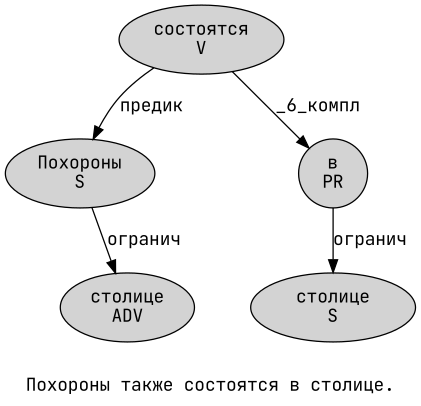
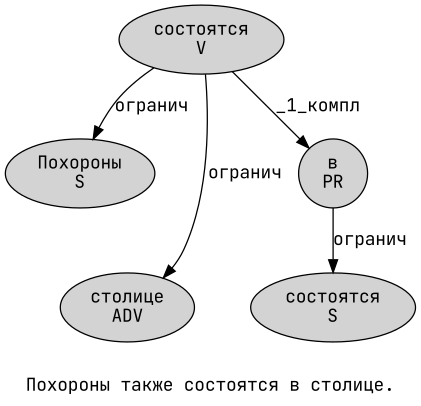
(152, 107) -> (152, 107)
(318, 107) -> (318, 107)
(102, 234) -> (204, 174)
(333, 307) -> (333, 307)
